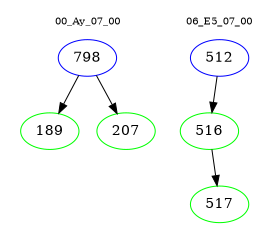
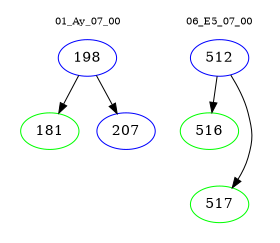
(88, 22) -> (88, 22)
(87, 58) -> (87, 58)
(50, 131) -> (50, 131)
(126, 131) -> (126, 131)
(214, 162) -> (251, 126)
